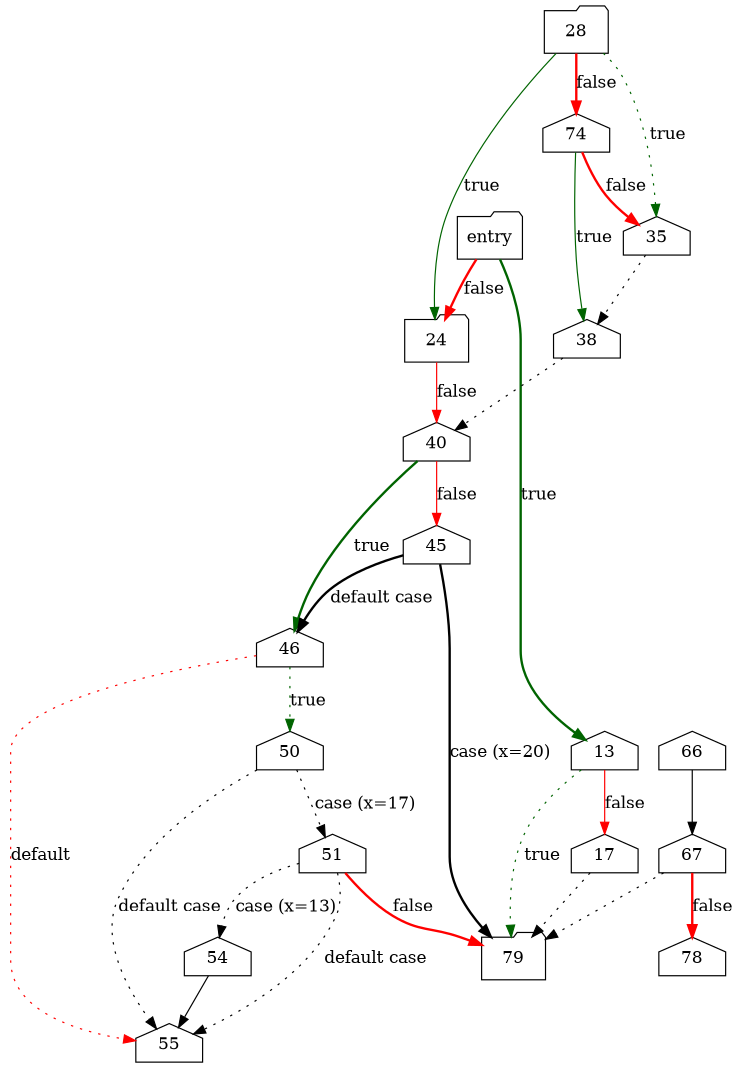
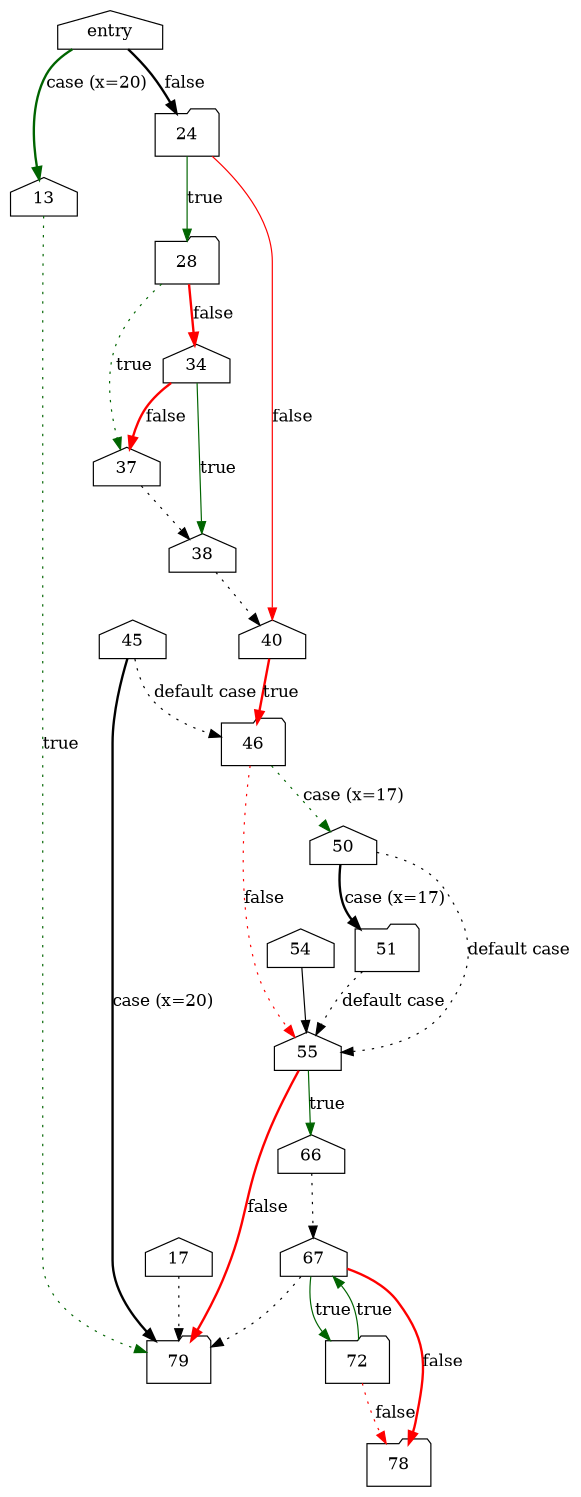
(576, 135) -> (197, 366)
(469, 169) -> (187, 193)
(490, 238) -> (110, 32)
(657, 238) -> (127, 469)
(462, 283) -> (151, 74)
(437, 487) -> none
(539, 495) -> (97, 83)
(348, 533) -> (264, 685)
(347, 578) -> (160, 708)
(290, 650) -> (253, 744)
(308, 701) -> (353, 796)
(605, 796) -> none
(692, 796) -> (312, 1200)
(309, 798) -> (341, 894)
(41, 856) -> (264, 899)
(333, 856) -> (387, 950)
(251, 884) -> none
(400, 920) -> (247, 1200)
(692, 958) -> (399, 1465)
none -> (309, 1097)
none -> (358, 1362)
